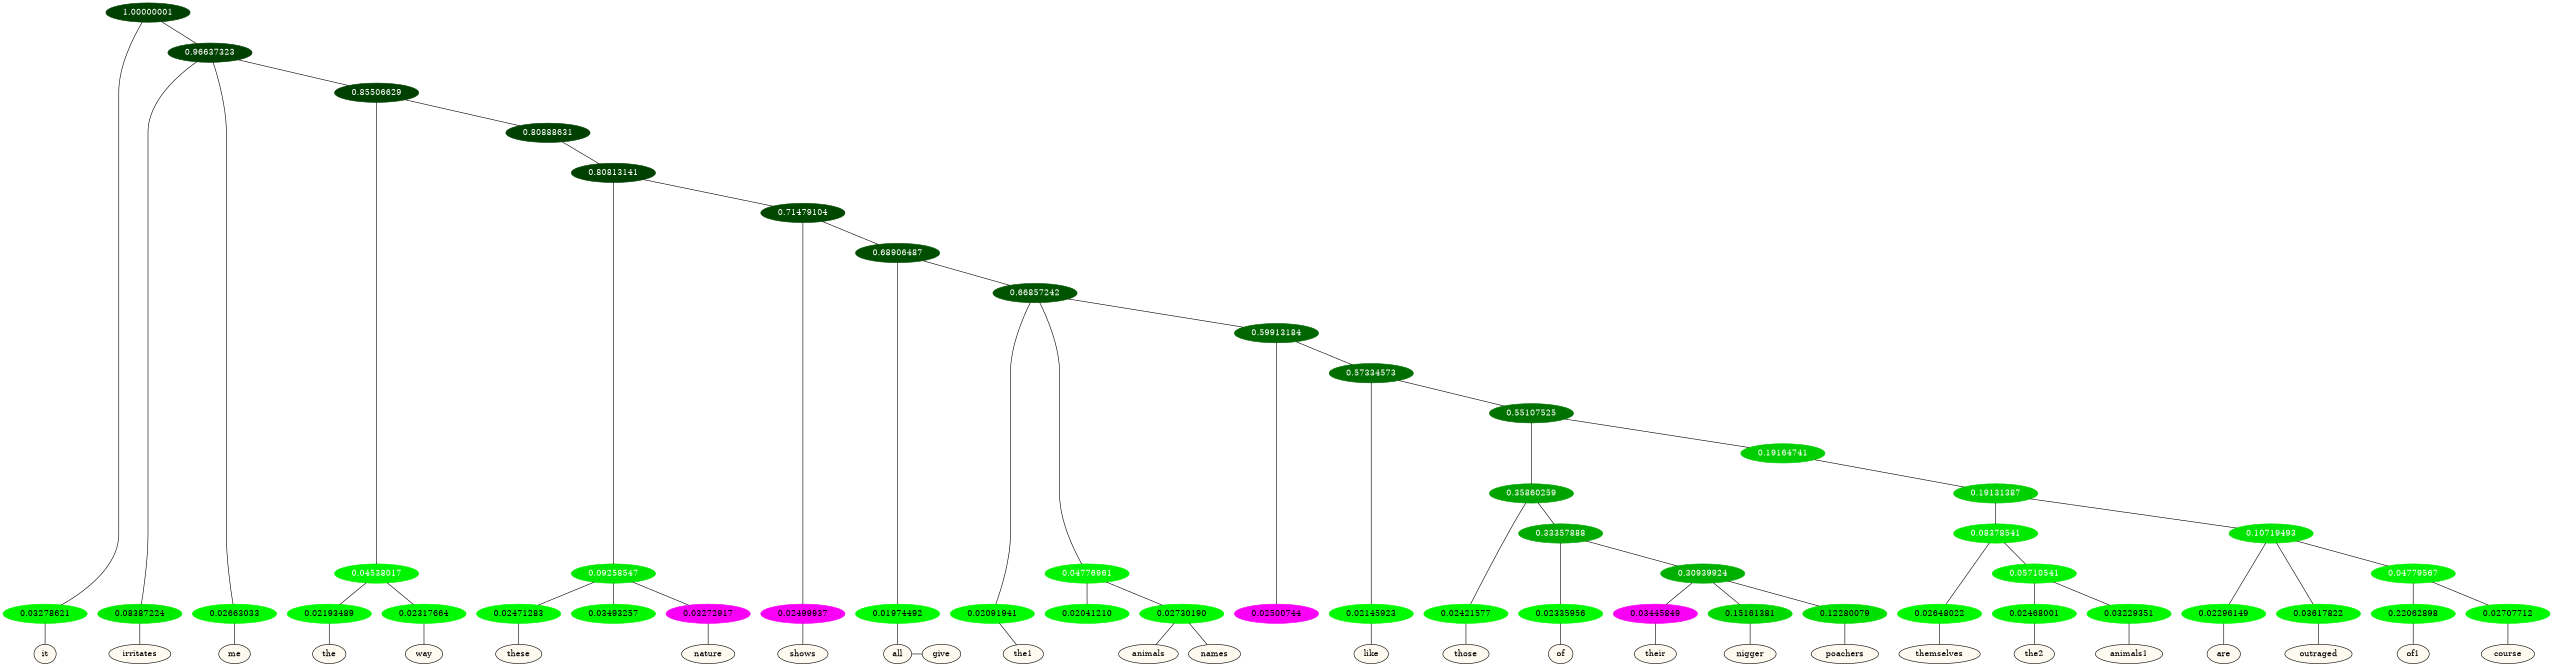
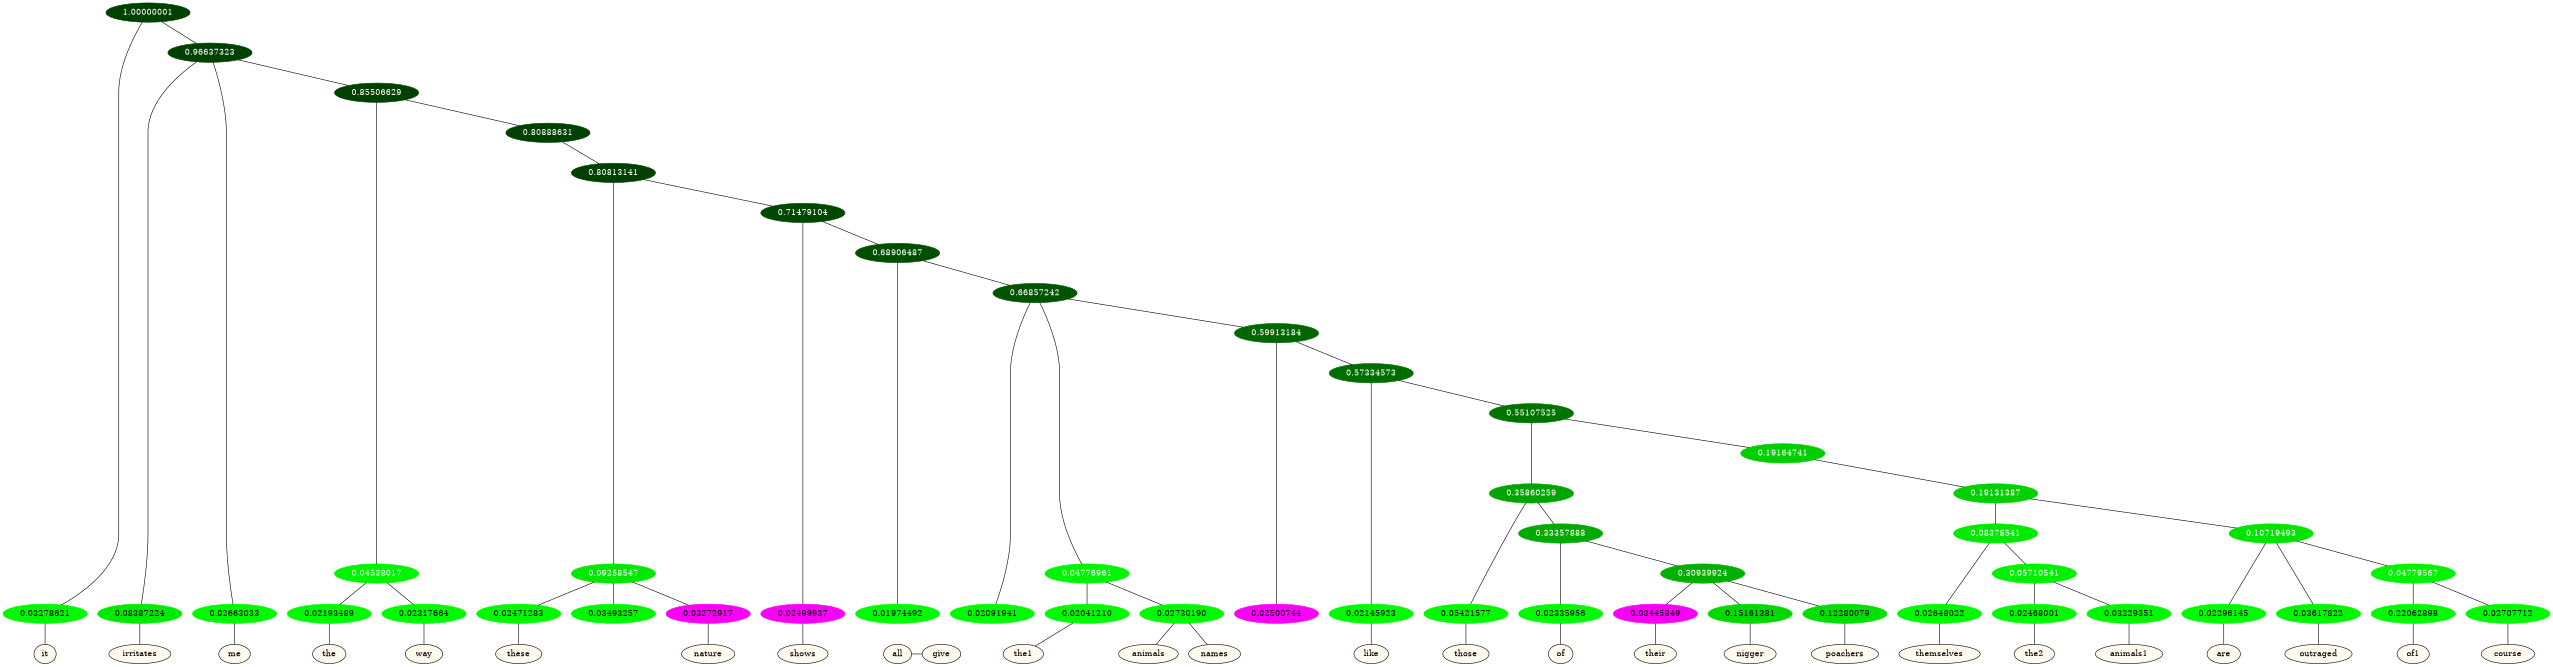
(1466, 614) -> (1466, 614)
(2224, 614) -> (2224, 614)
(898, 634) -> none
(1008, 634) -> (1054, 634)
